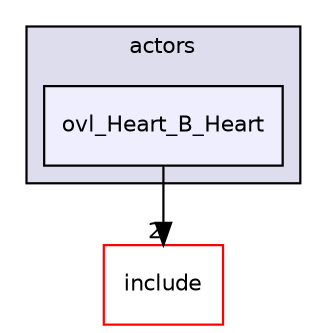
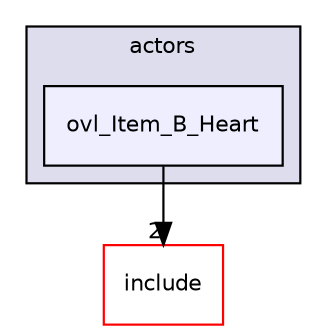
(163, 126) -> (163, 126)
